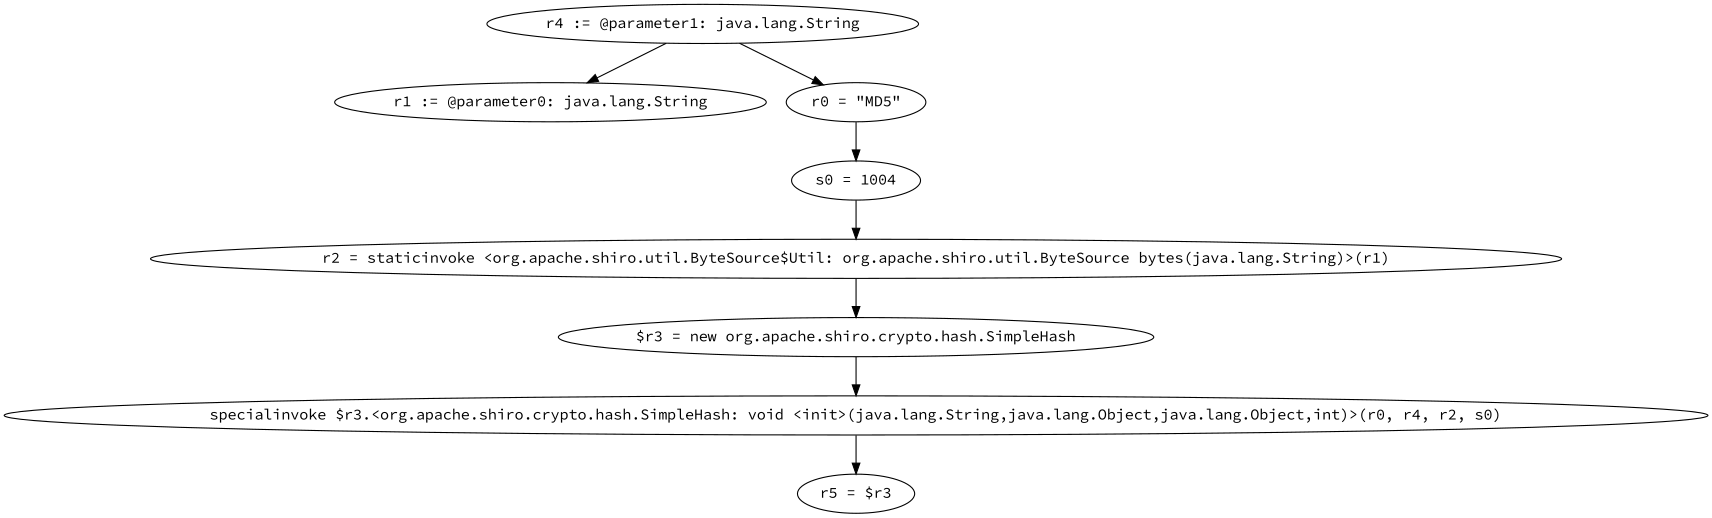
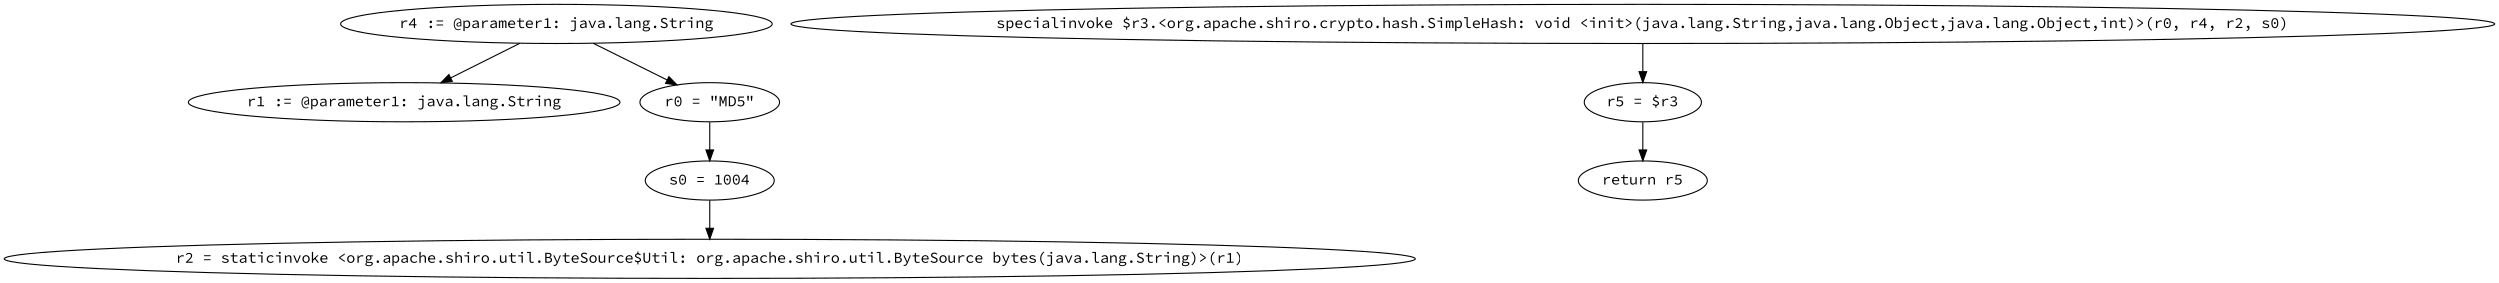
(550, 102) -> (404, 102)
none -> (1643, 181)
(856, 337) -> none
